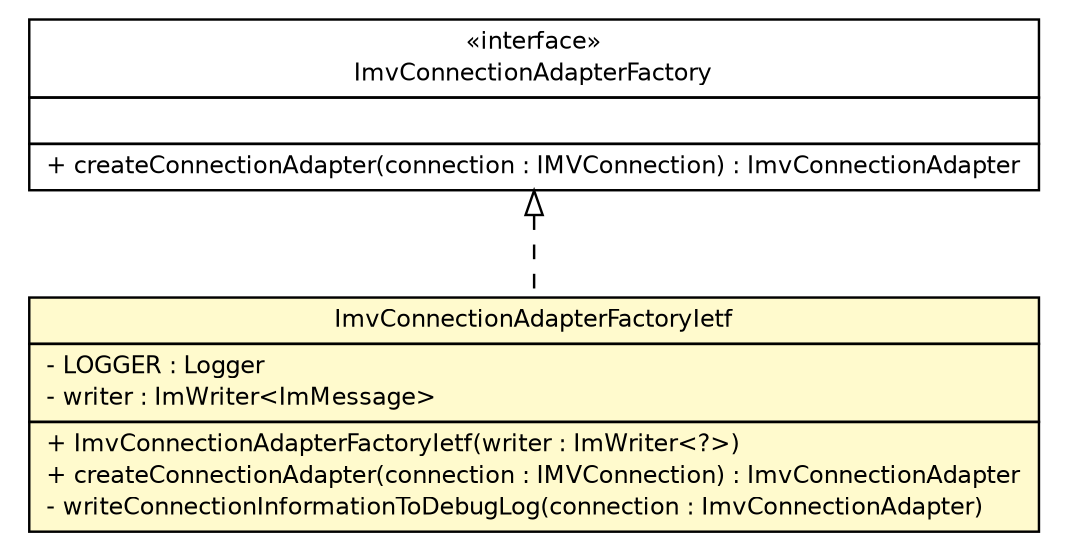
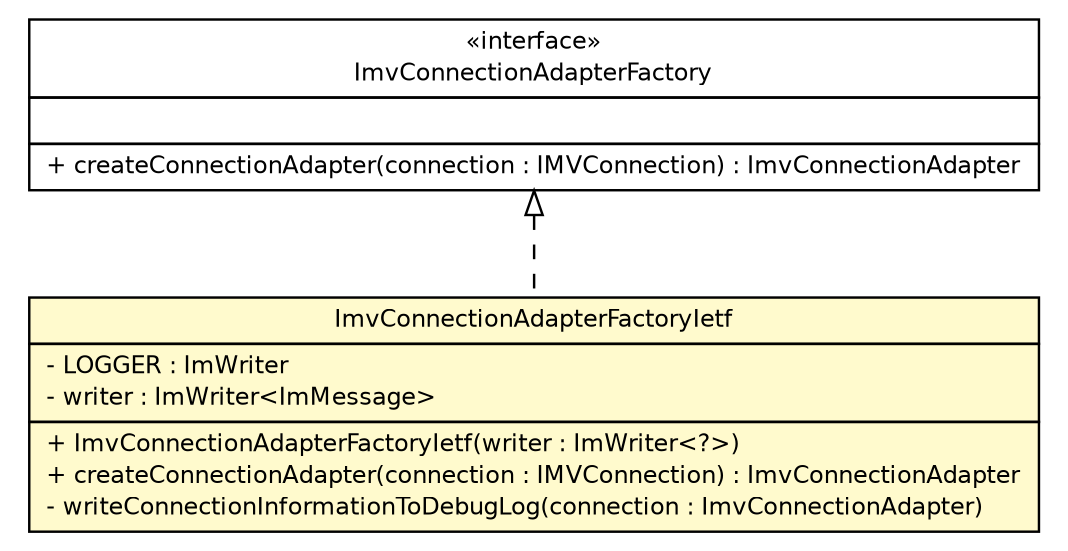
(156, 366) -> (168, 366)
